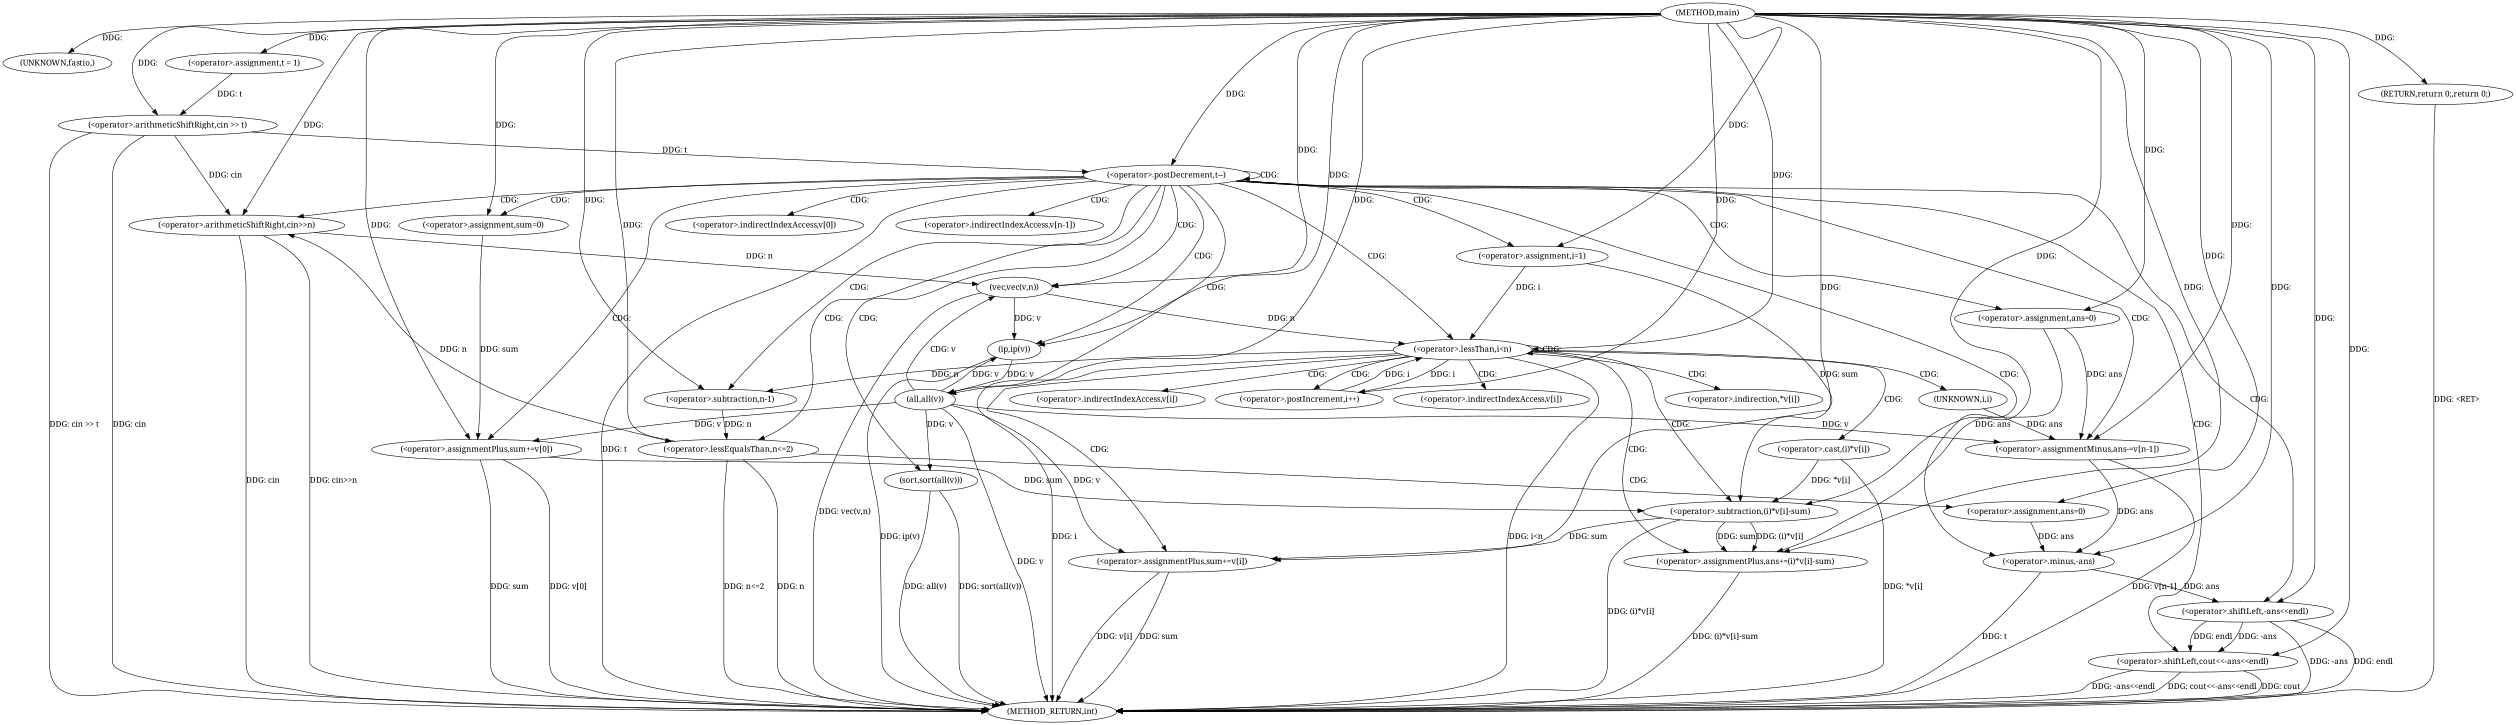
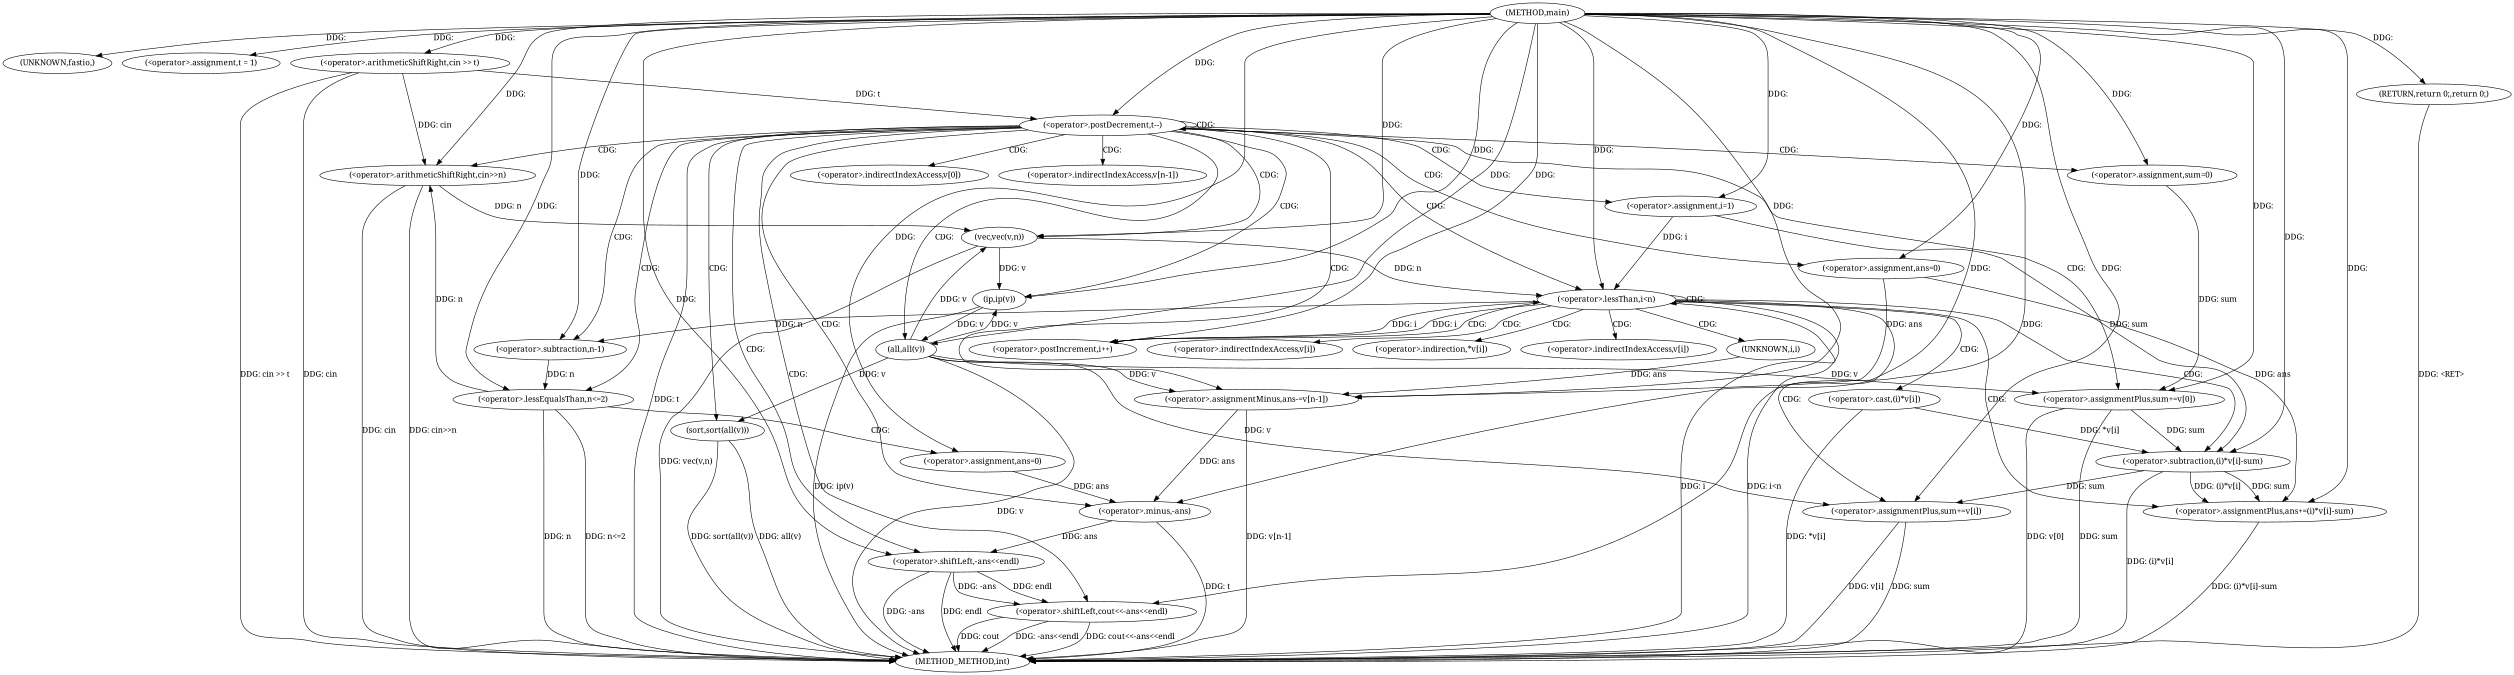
(208, 92) -> none
(943, 350) -> (954, 300)
(1052, 712) -> (962, 662)
